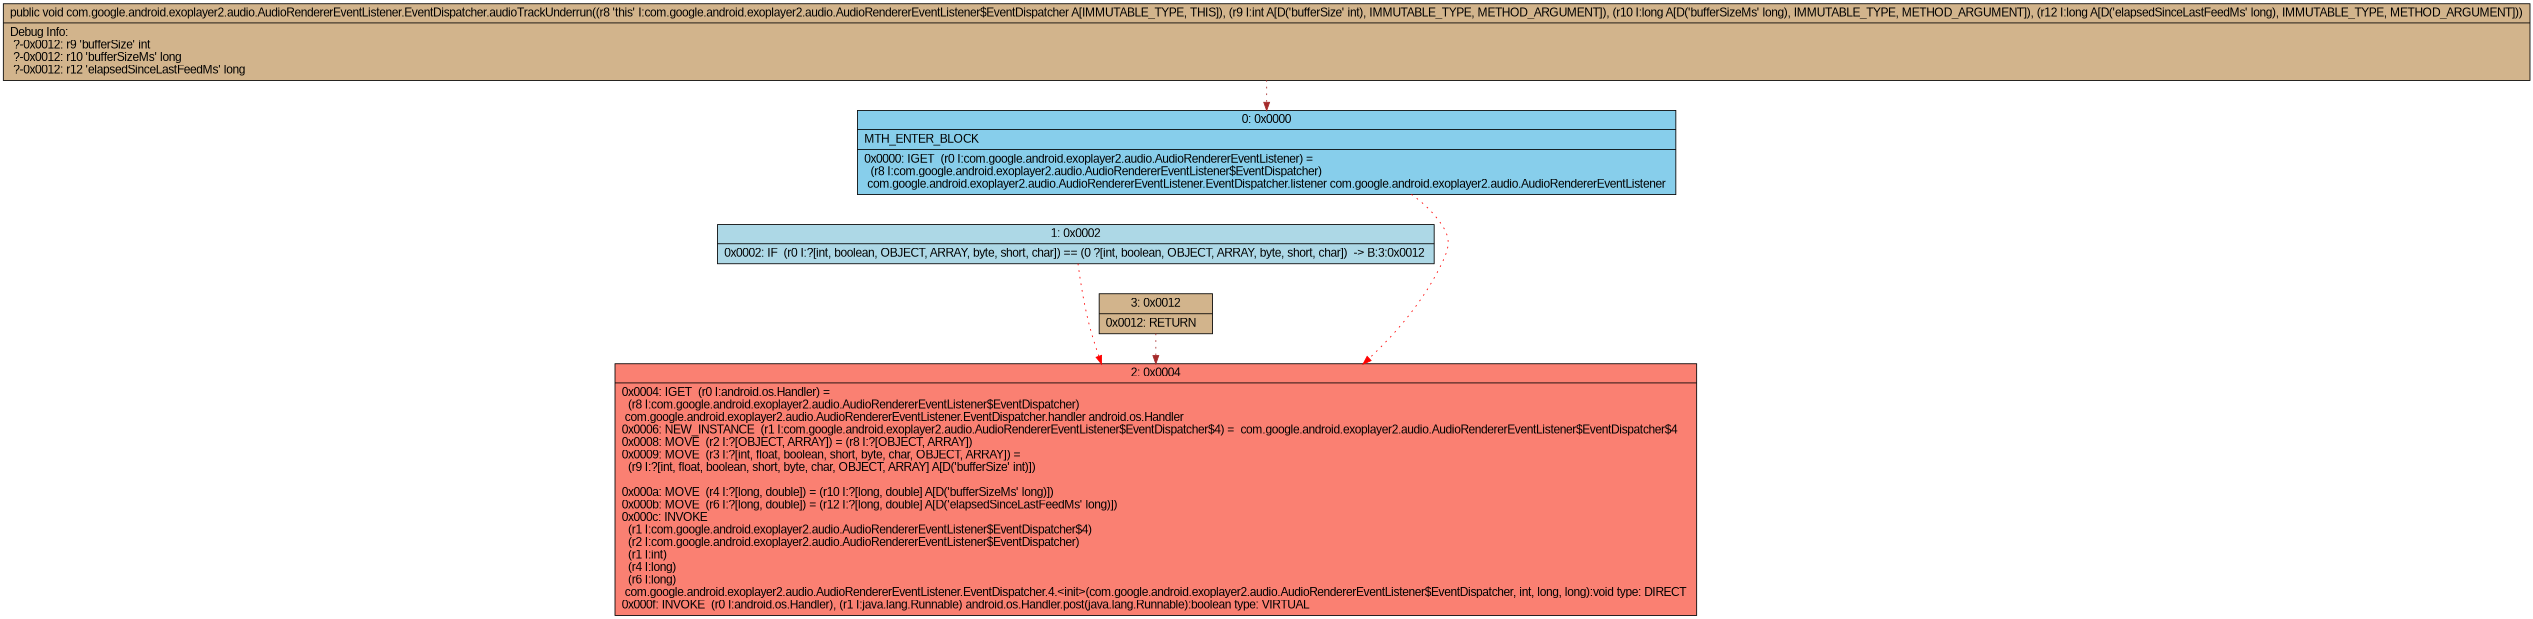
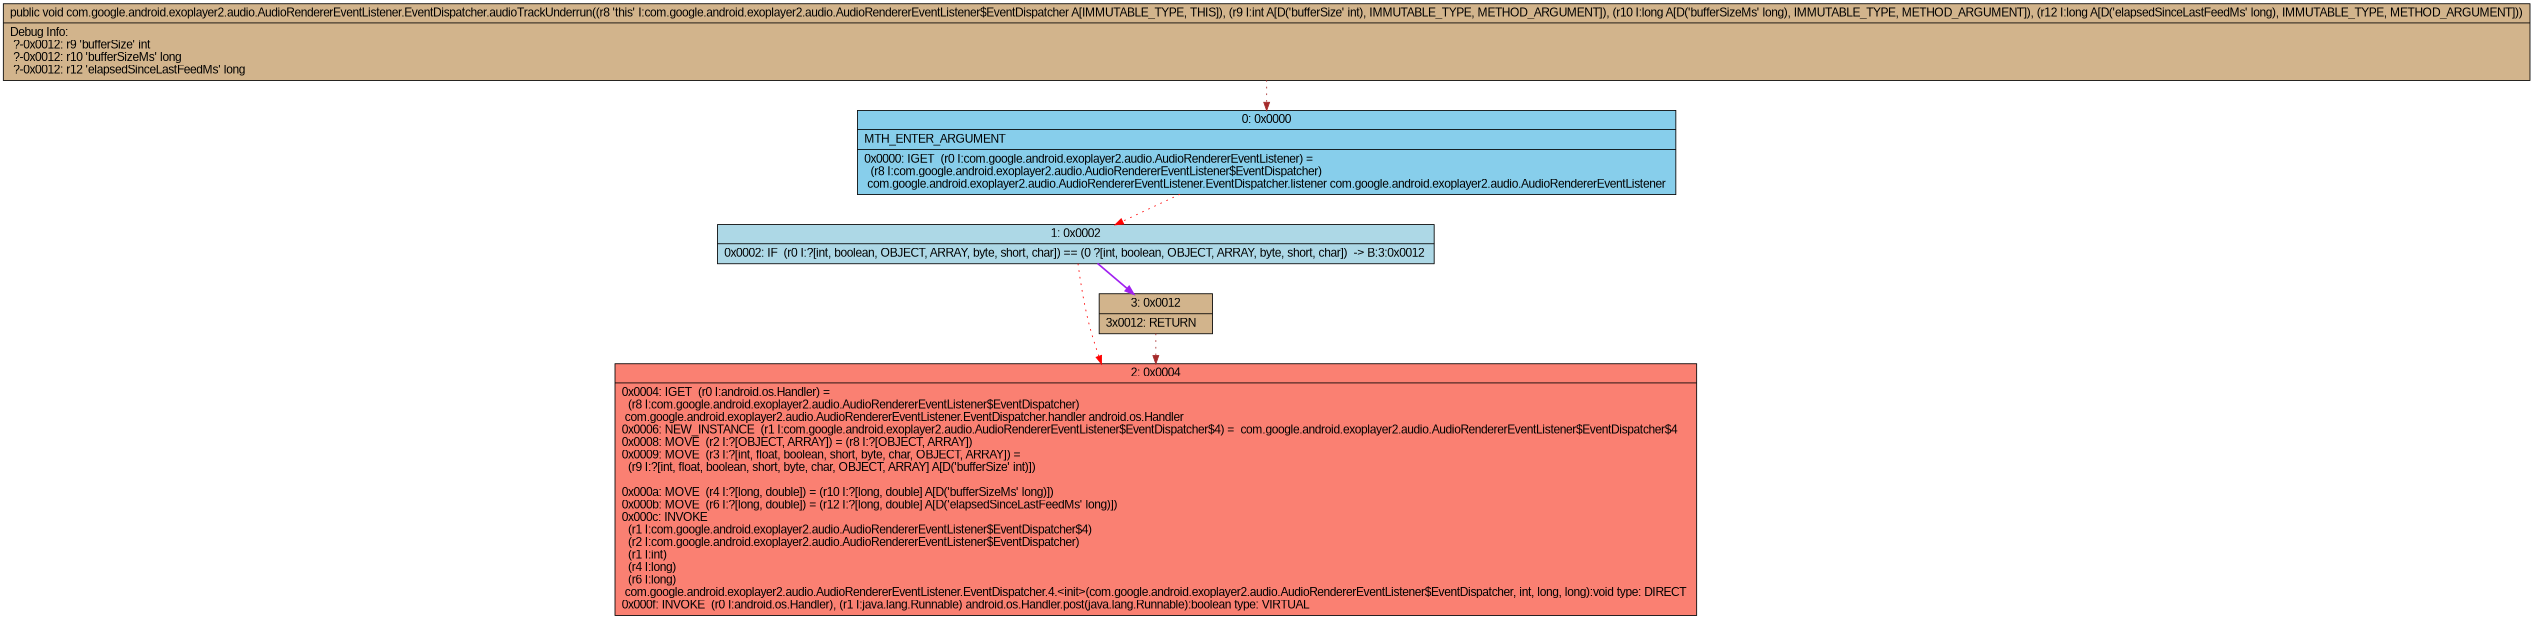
(922, 139) -> (935, 139)
none -> (1112, 276)
(1433, 279) -> (1151, 208)
(1156, 323) -> (1156, 323)
